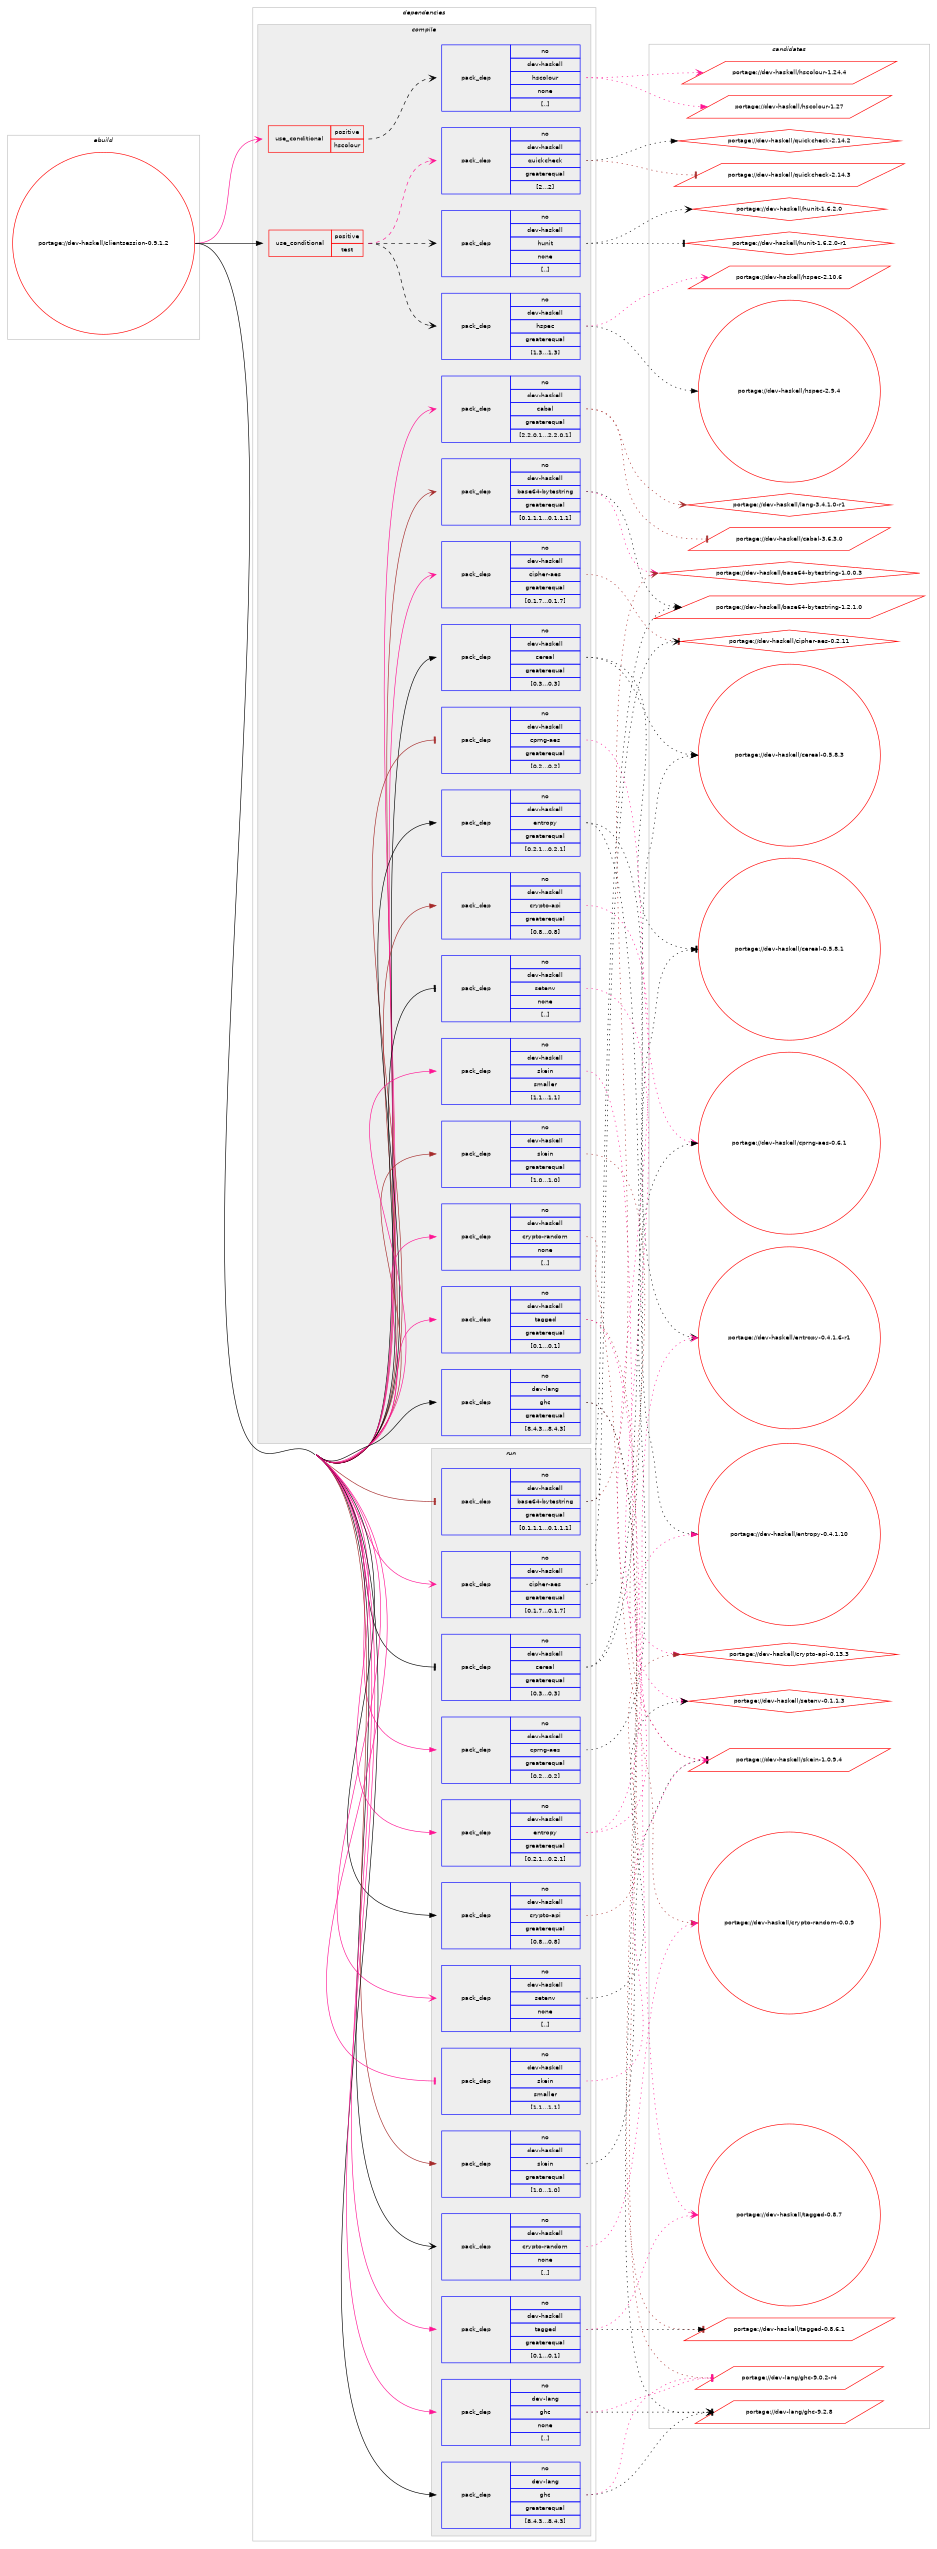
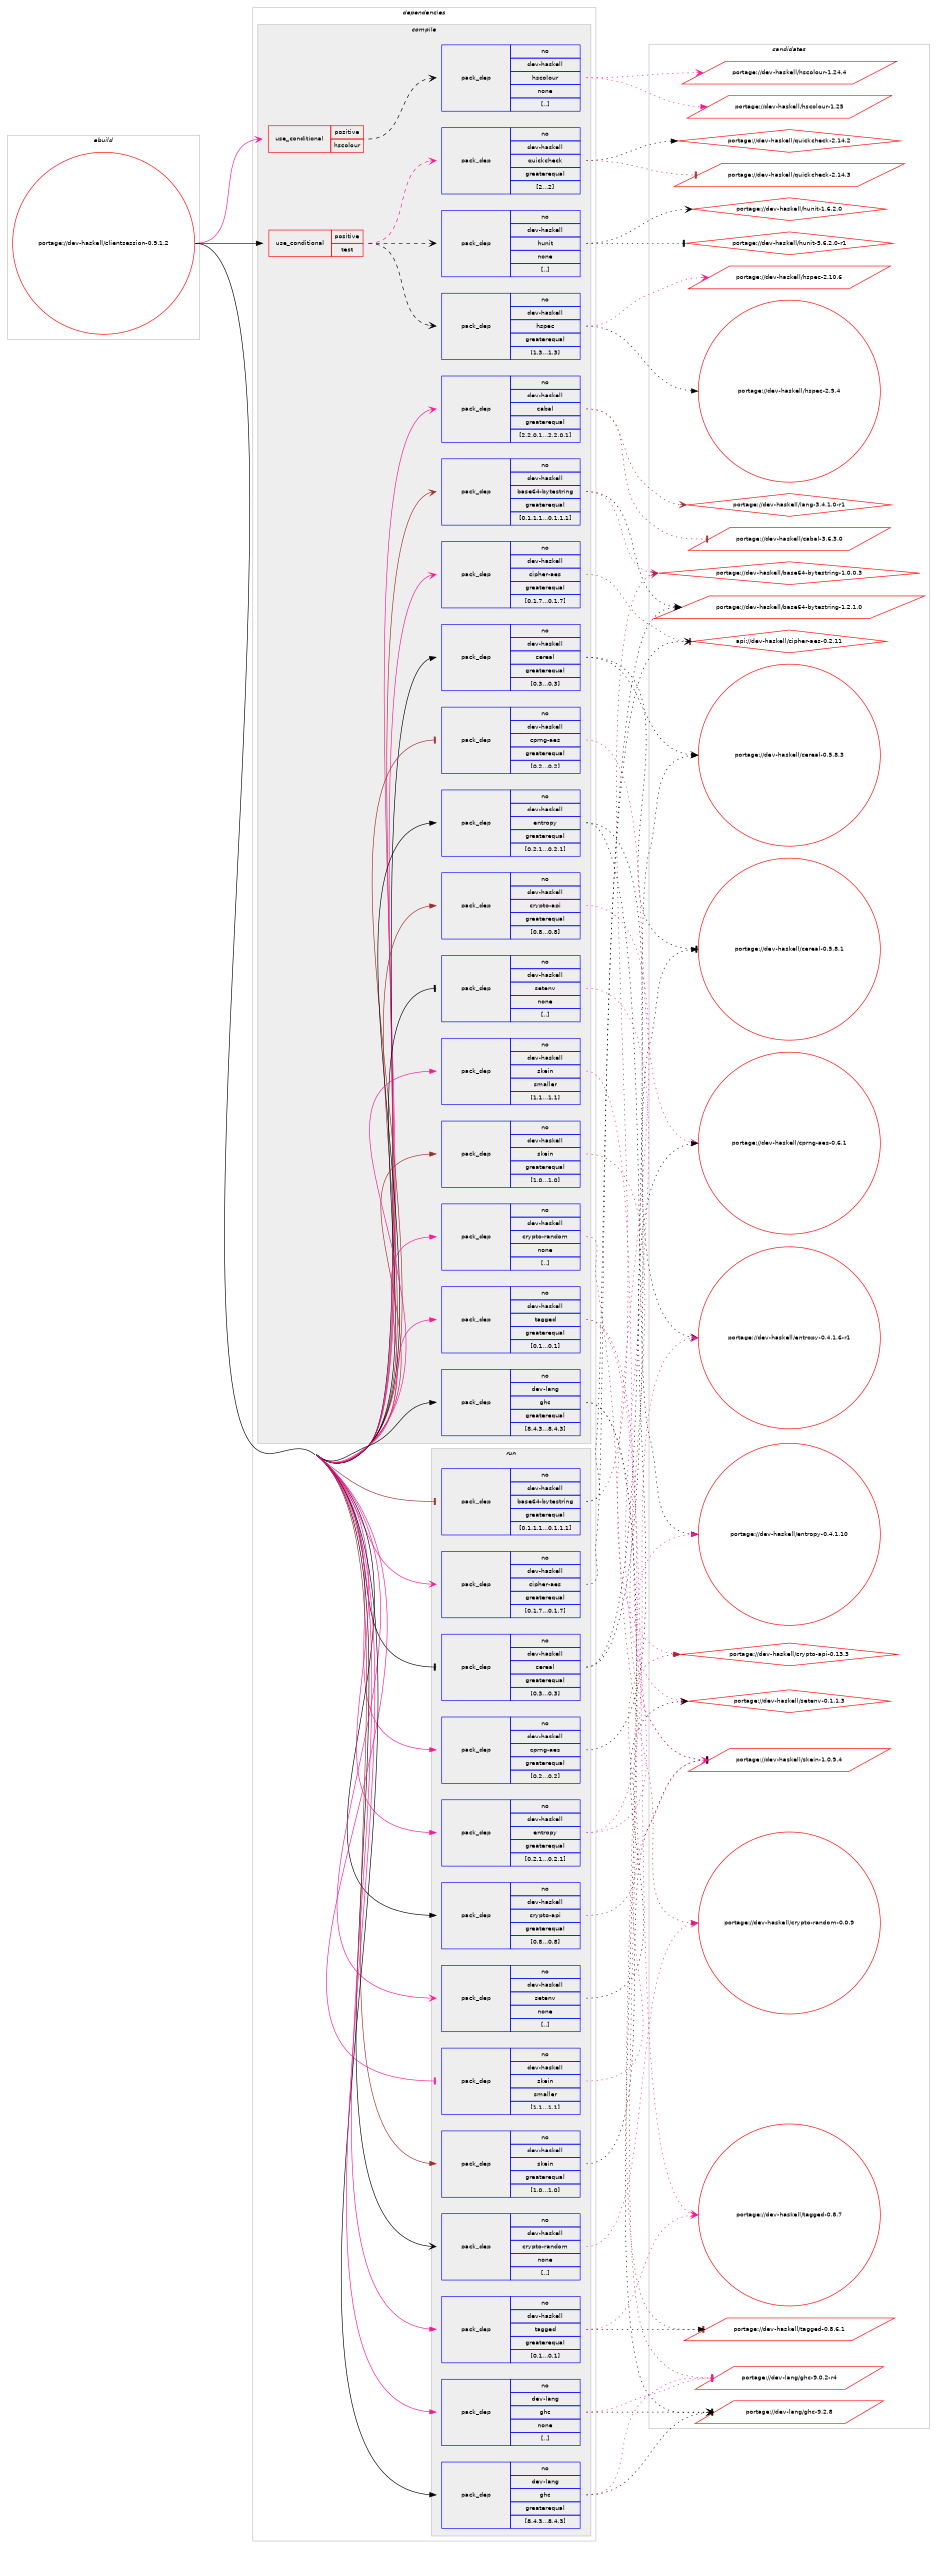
(789, 107) -> (789, 107)
(789, 243) -> (789, 243)
(789, 641) -> (789, 641)
